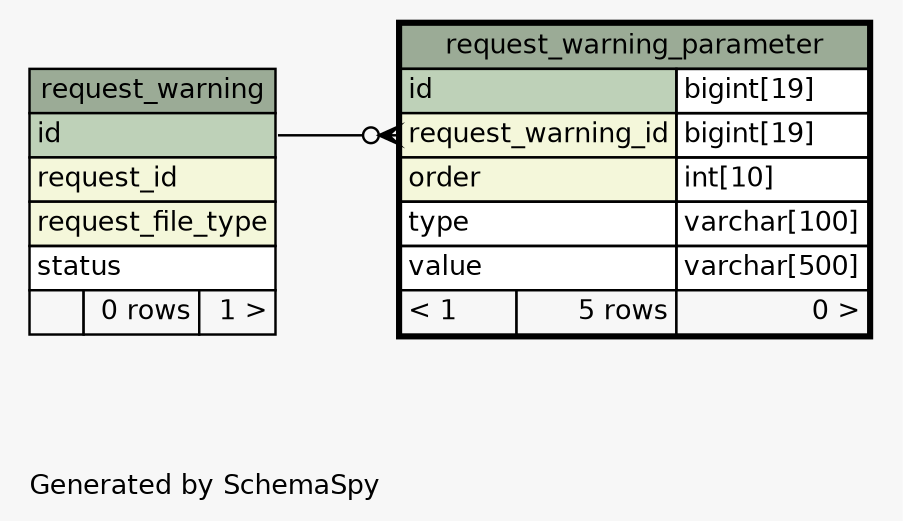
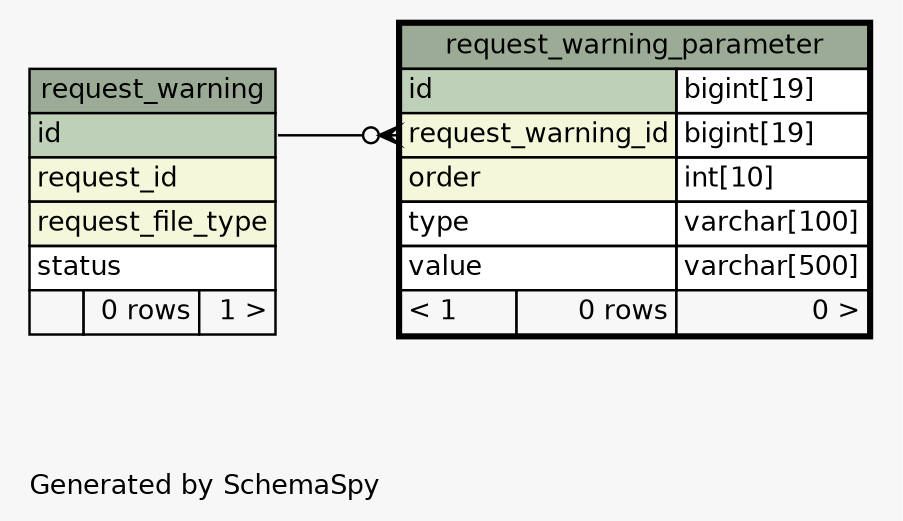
(624, 311) -> (624, 311)
